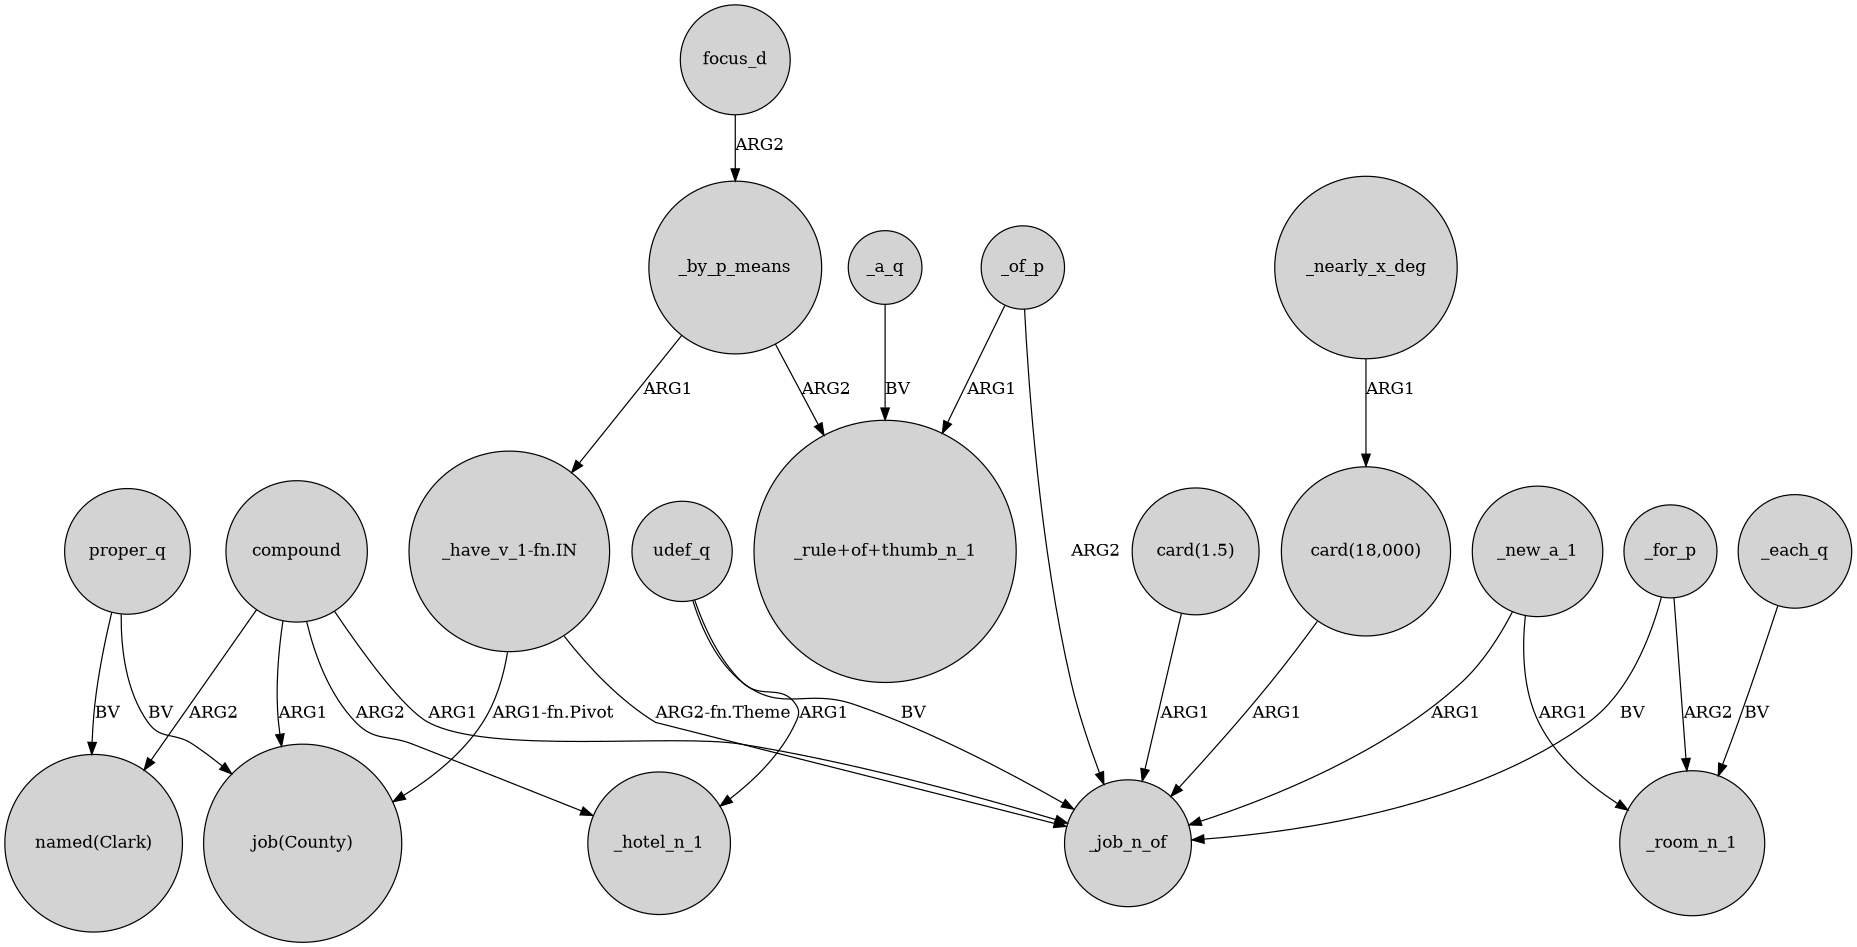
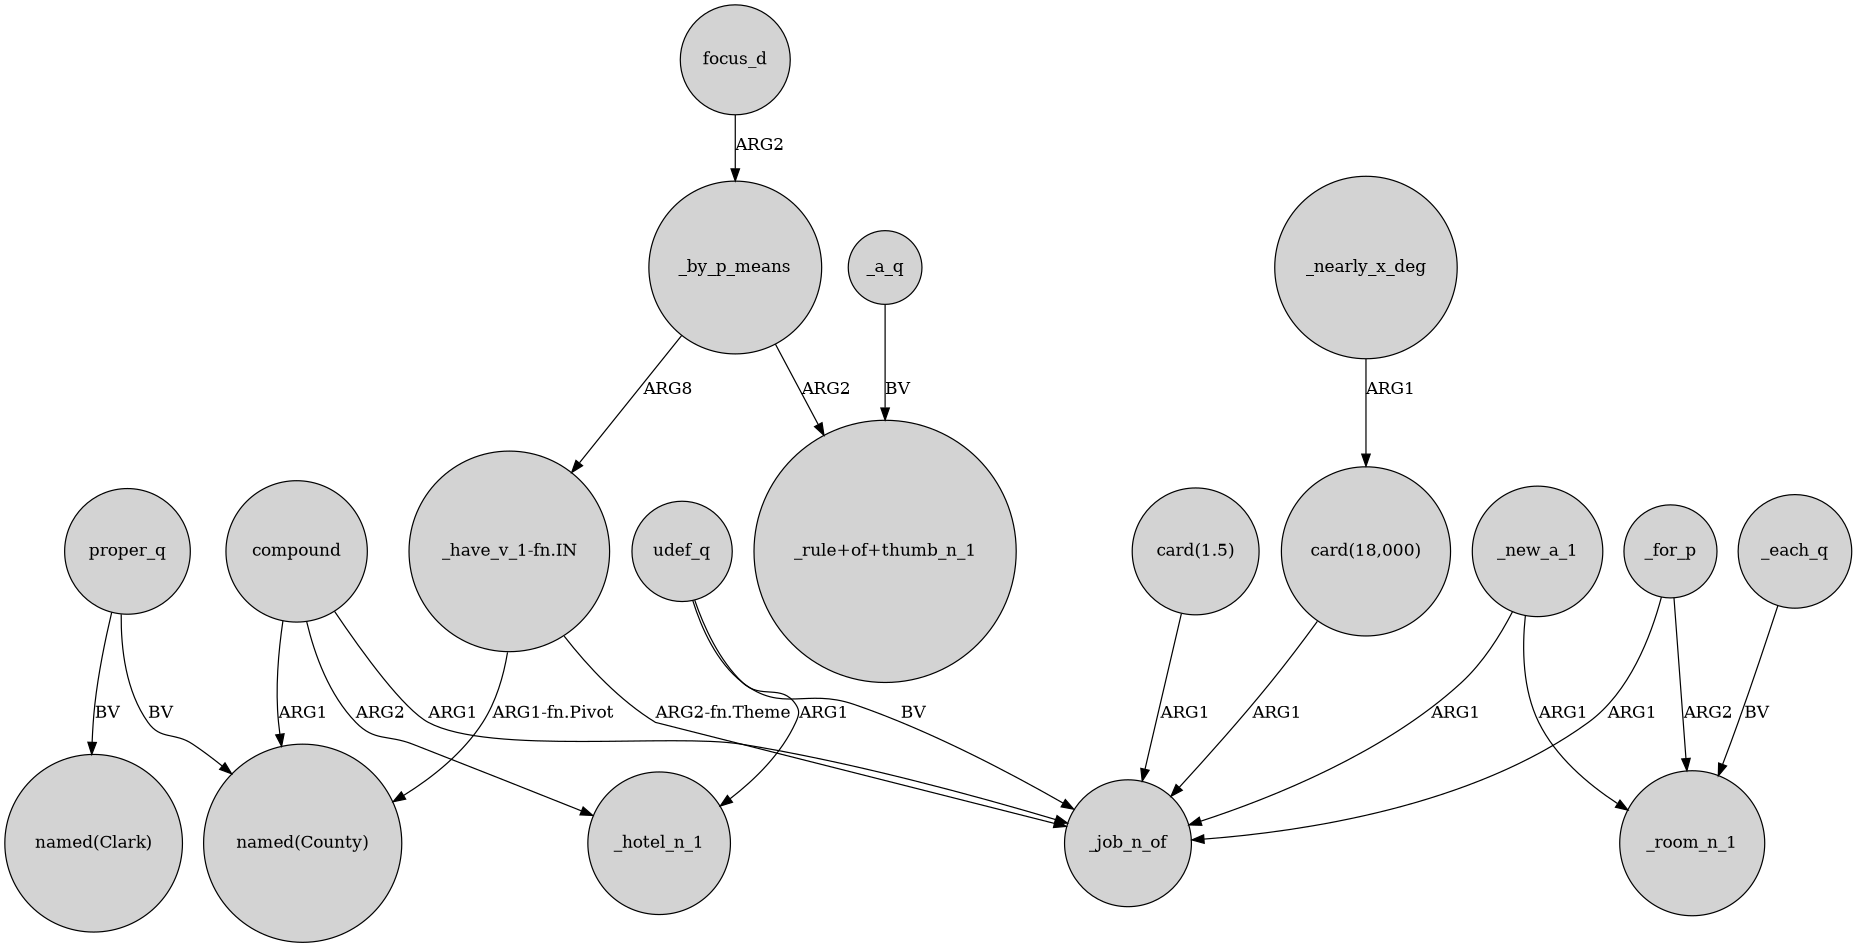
(1023, 268) -> none
(668, 389) -> (668, 389)
(204, 685) -> none
(1632, 713) -> (1632, 713)
(303, 843) -> (303, 843)
